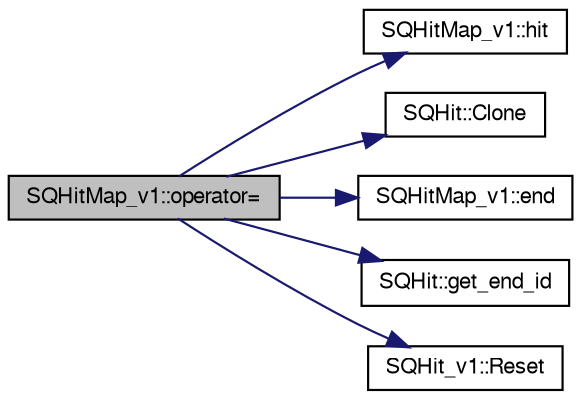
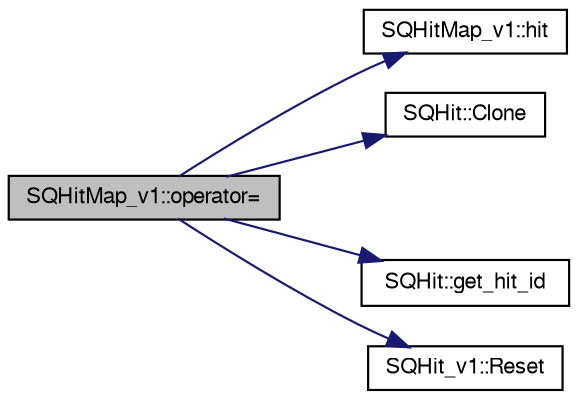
(465, 198) -> none
(465, 283) -> (465, 283)
